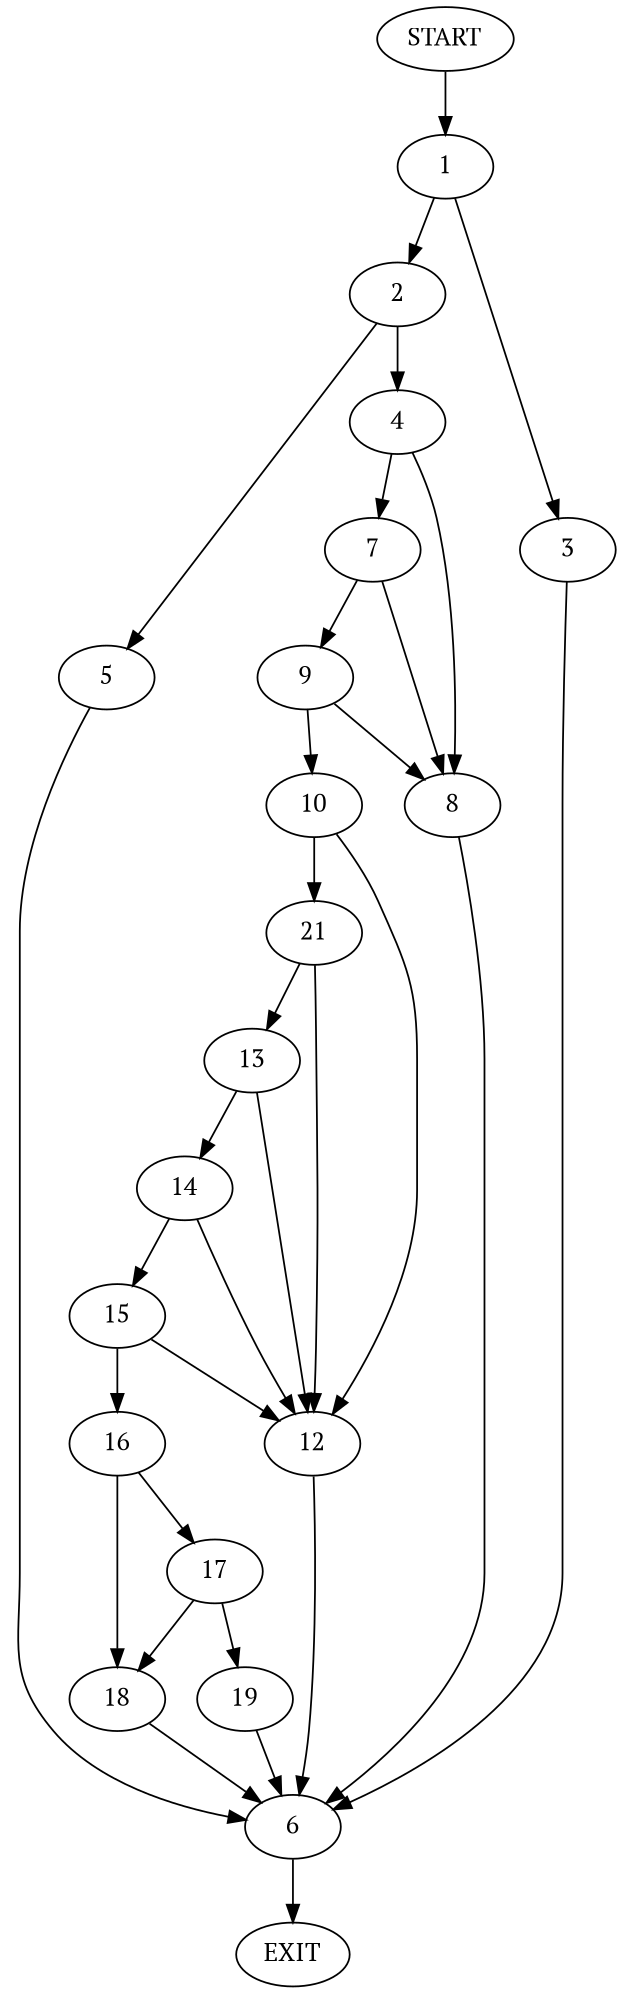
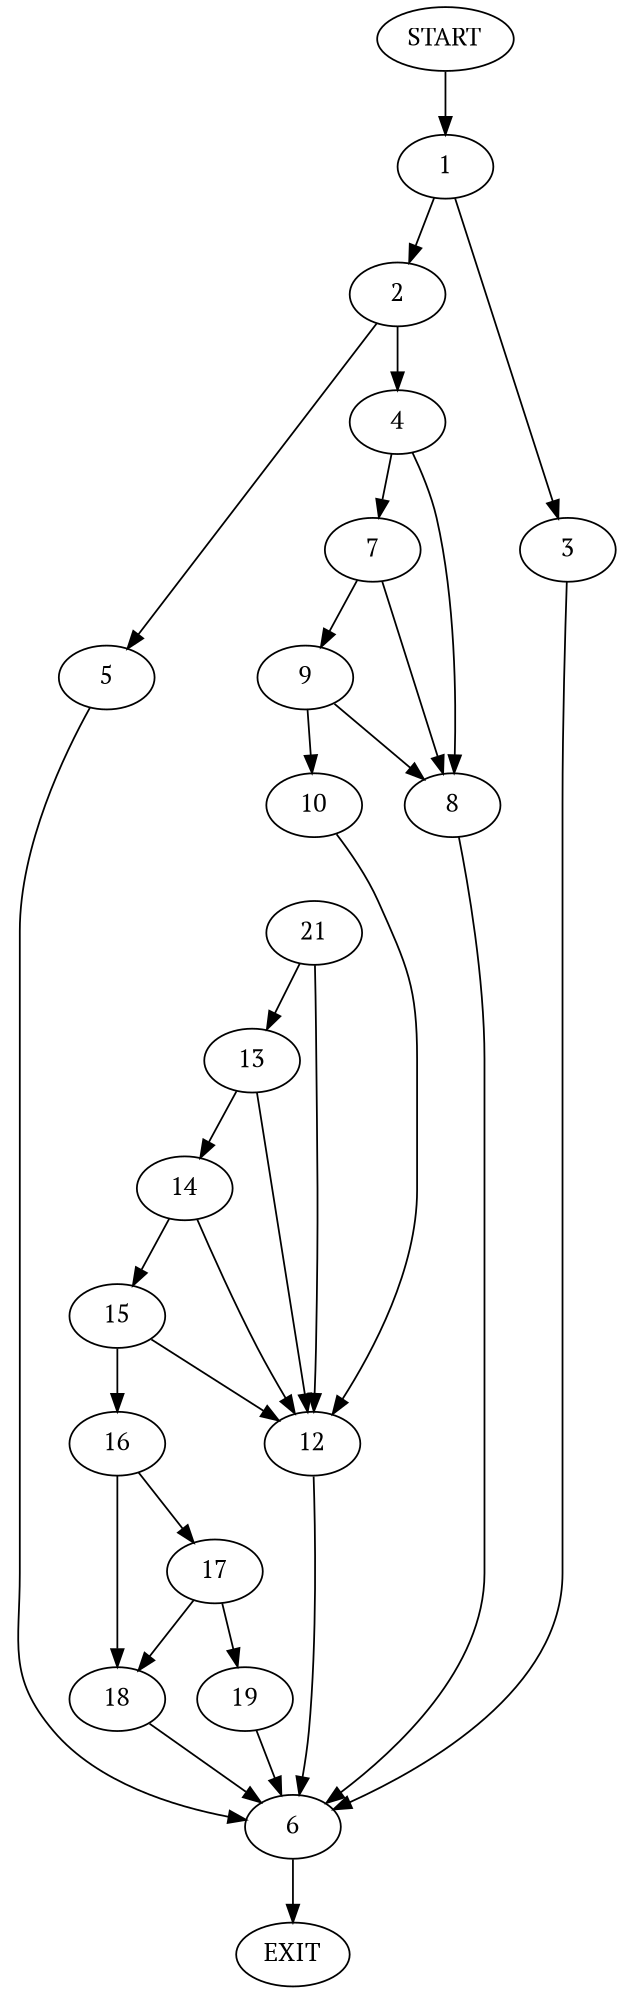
(314, 860) -> none
